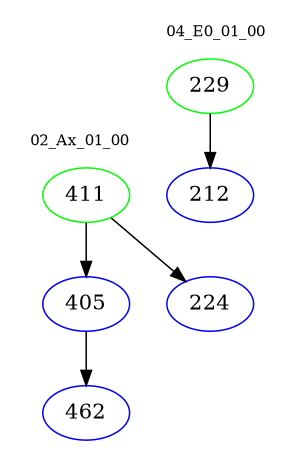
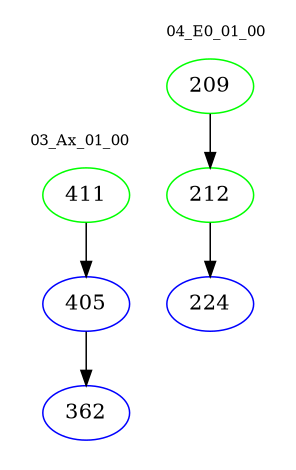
(210, 86) -> (210, 86)
(80, 141) -> (80, 141)
(210, 195) -> (210, 195)
(132, 235) -> (210, 242)
(86, 413) -> (86, 413)
